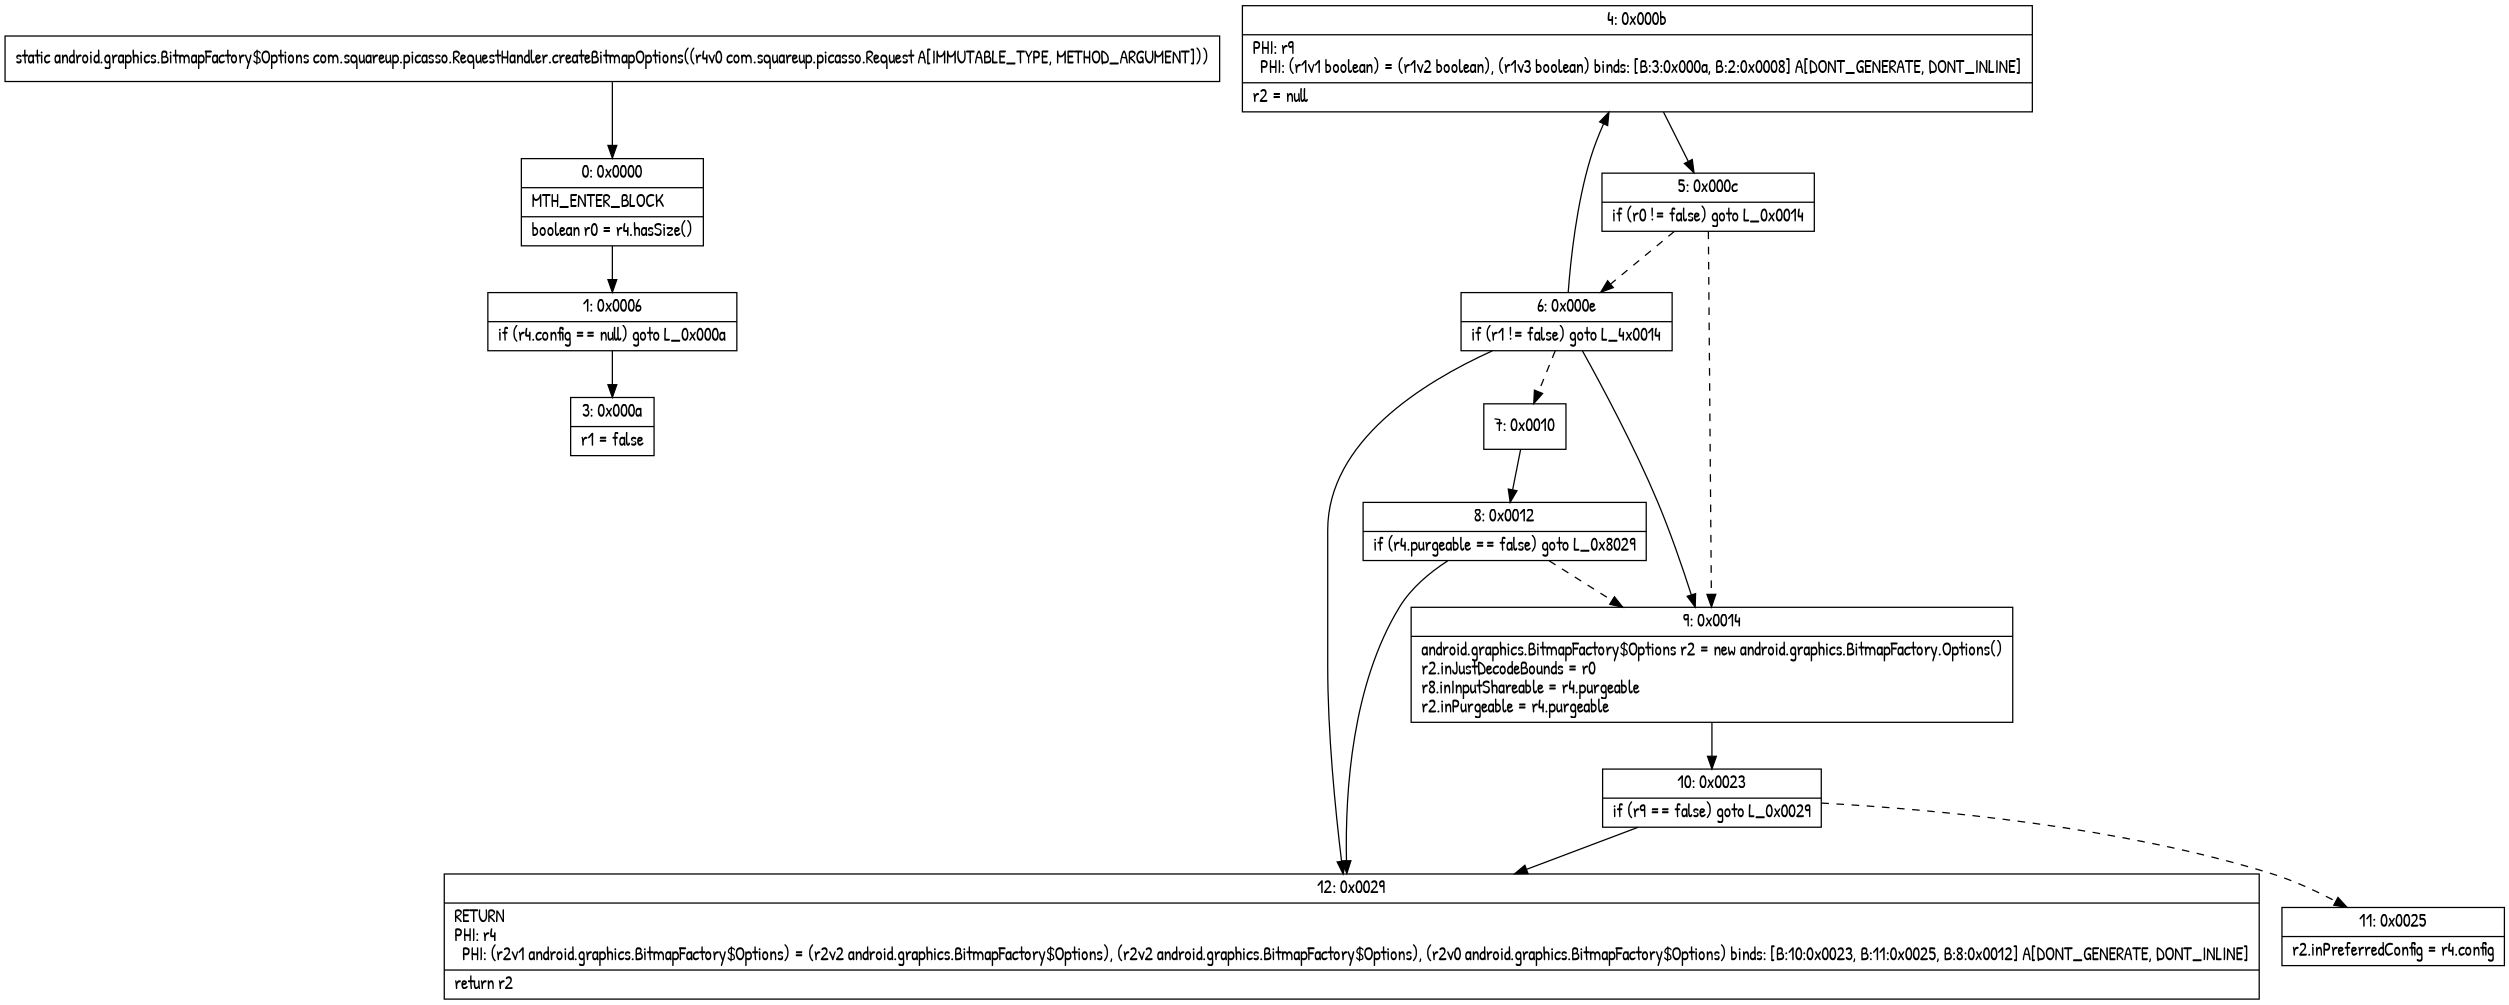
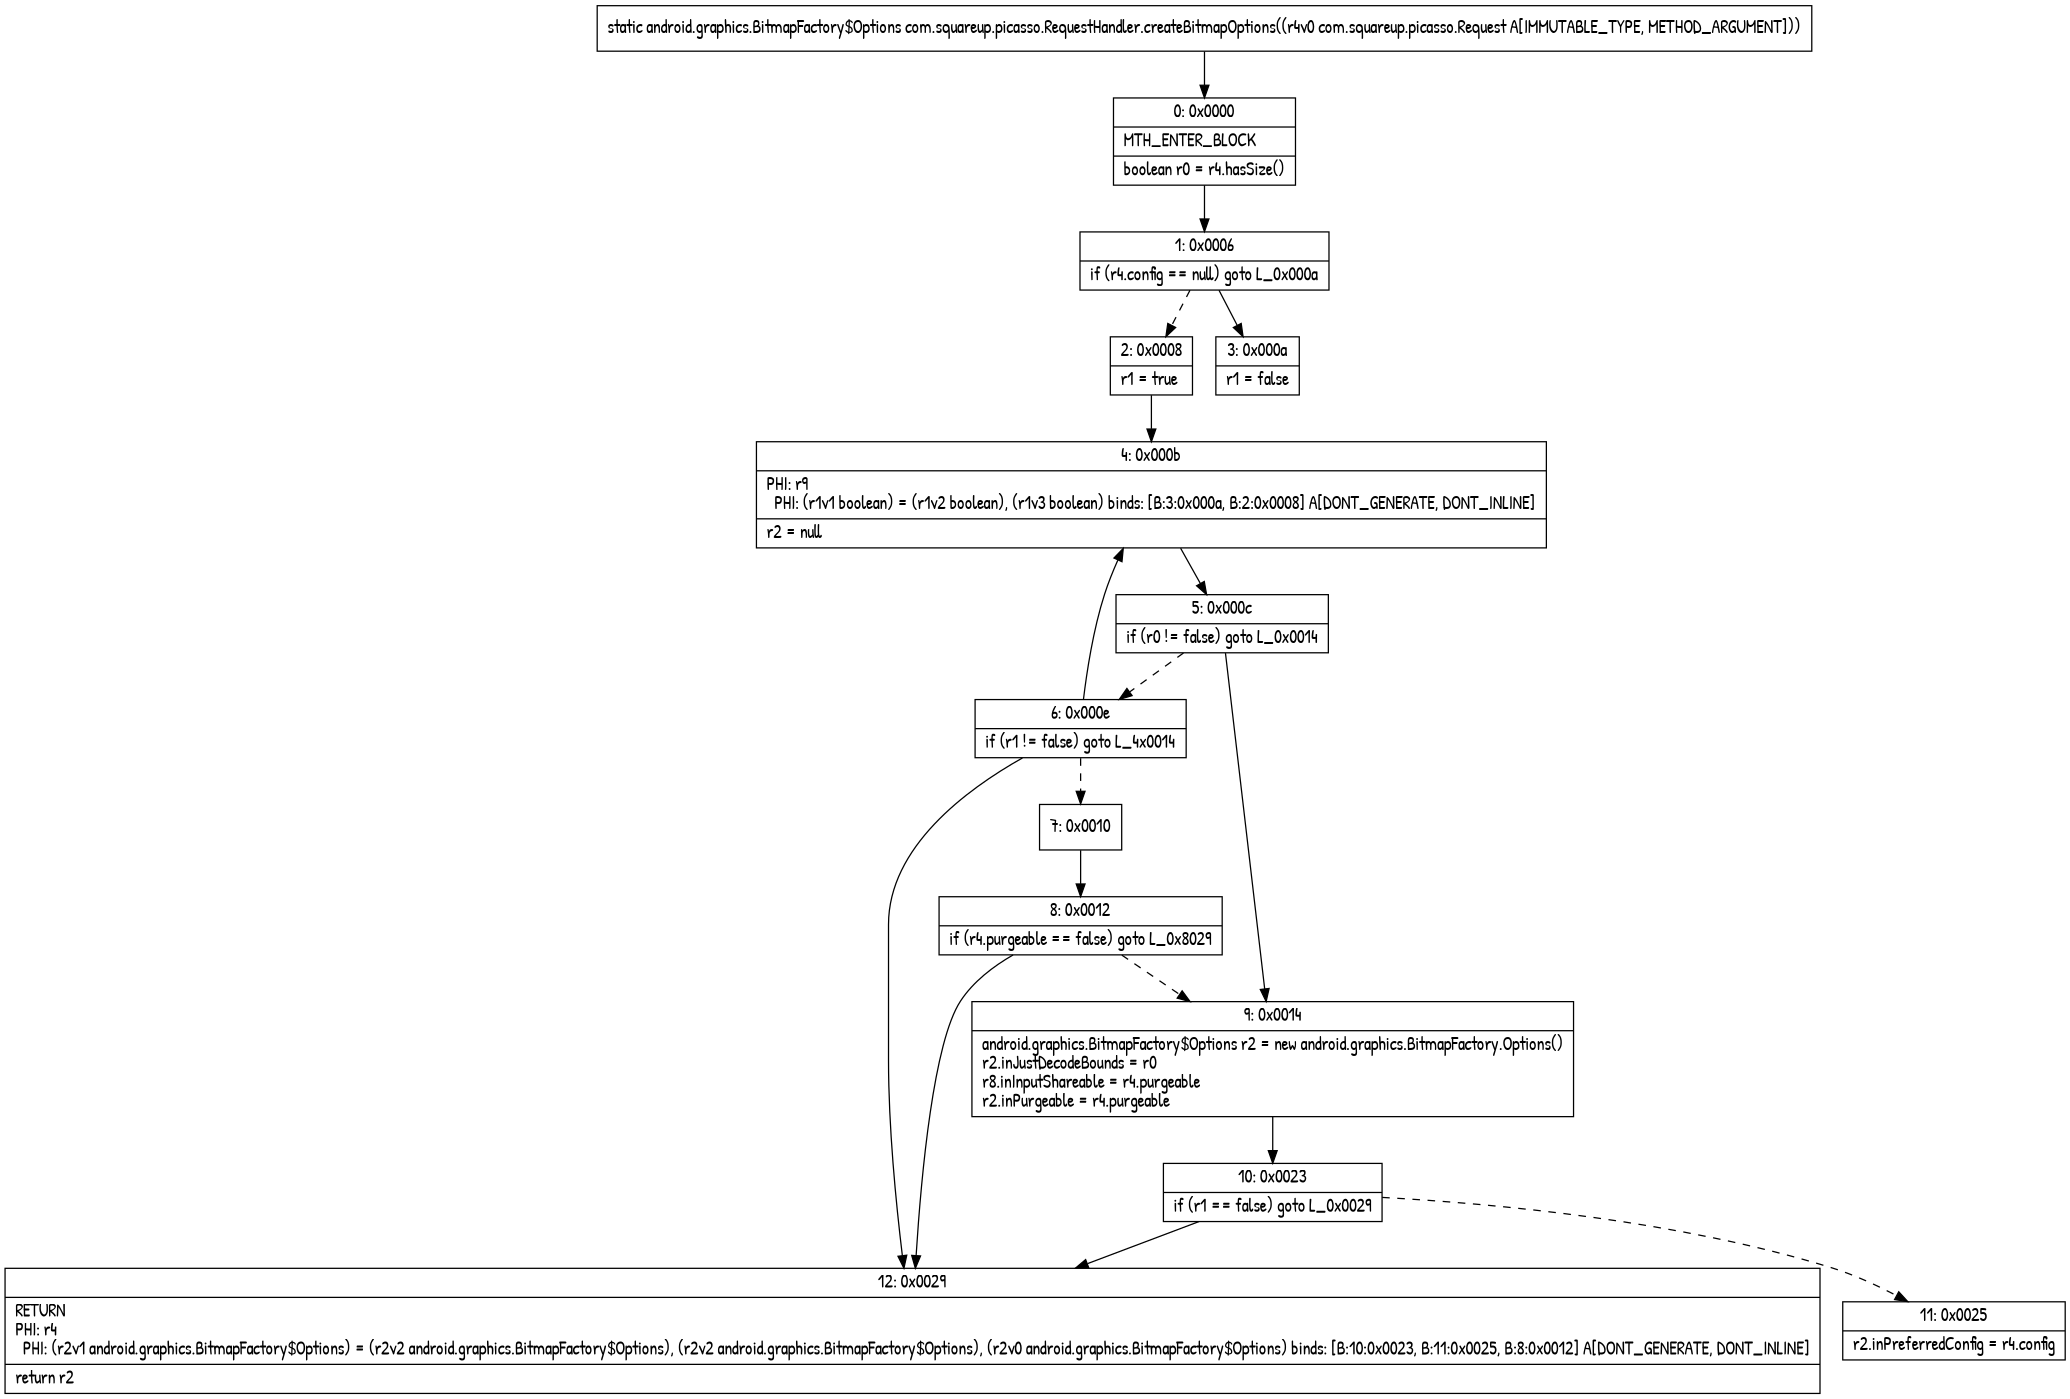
none -> (1151, 366)
(1710, 413) -> (1245, 821)
(1643, 470) -> none
(1712, 812) -> (1273, 1206)
